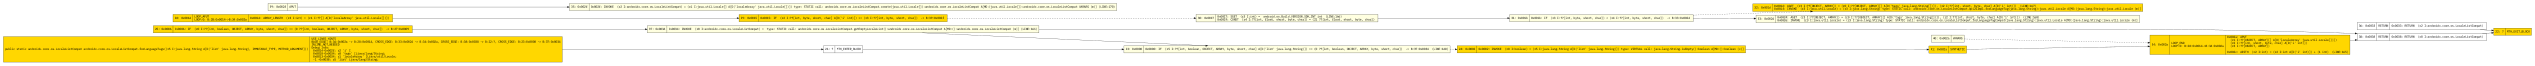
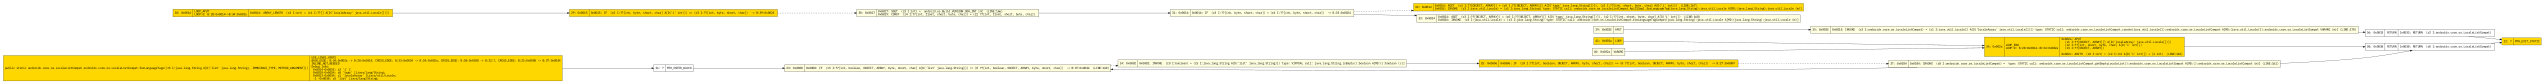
(529, 29) -> (1812, 64)
none -> (2361, 32)
(2518, 32) -> (2527, 41)
(2056, 41) -> (1804, 50)
(1601, 49) -> (1262, 63)
(1836, 49) -> (1442, 63)
(1958, 49) -> (1618, 41)
